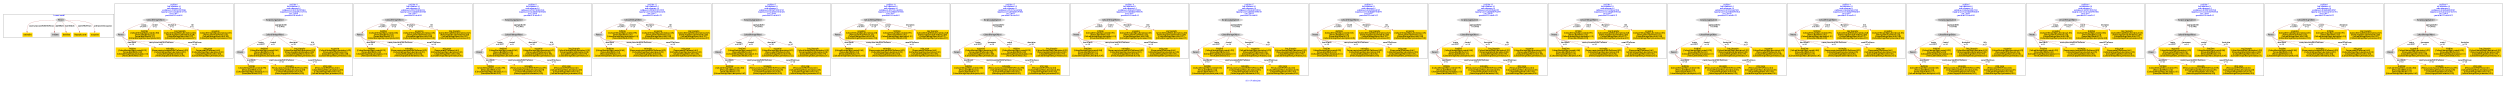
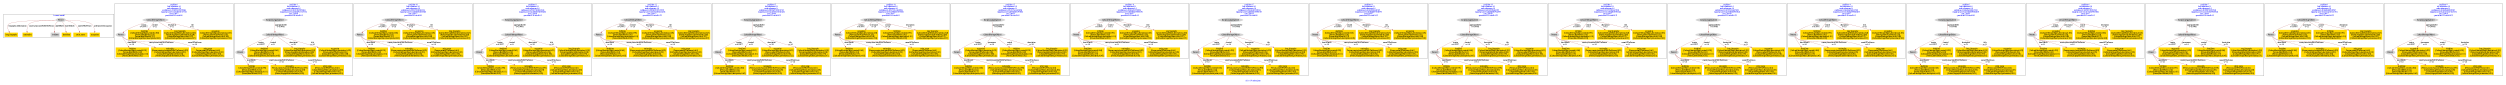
none -> (11, 35)
(80, 35) -> (80, 35)
